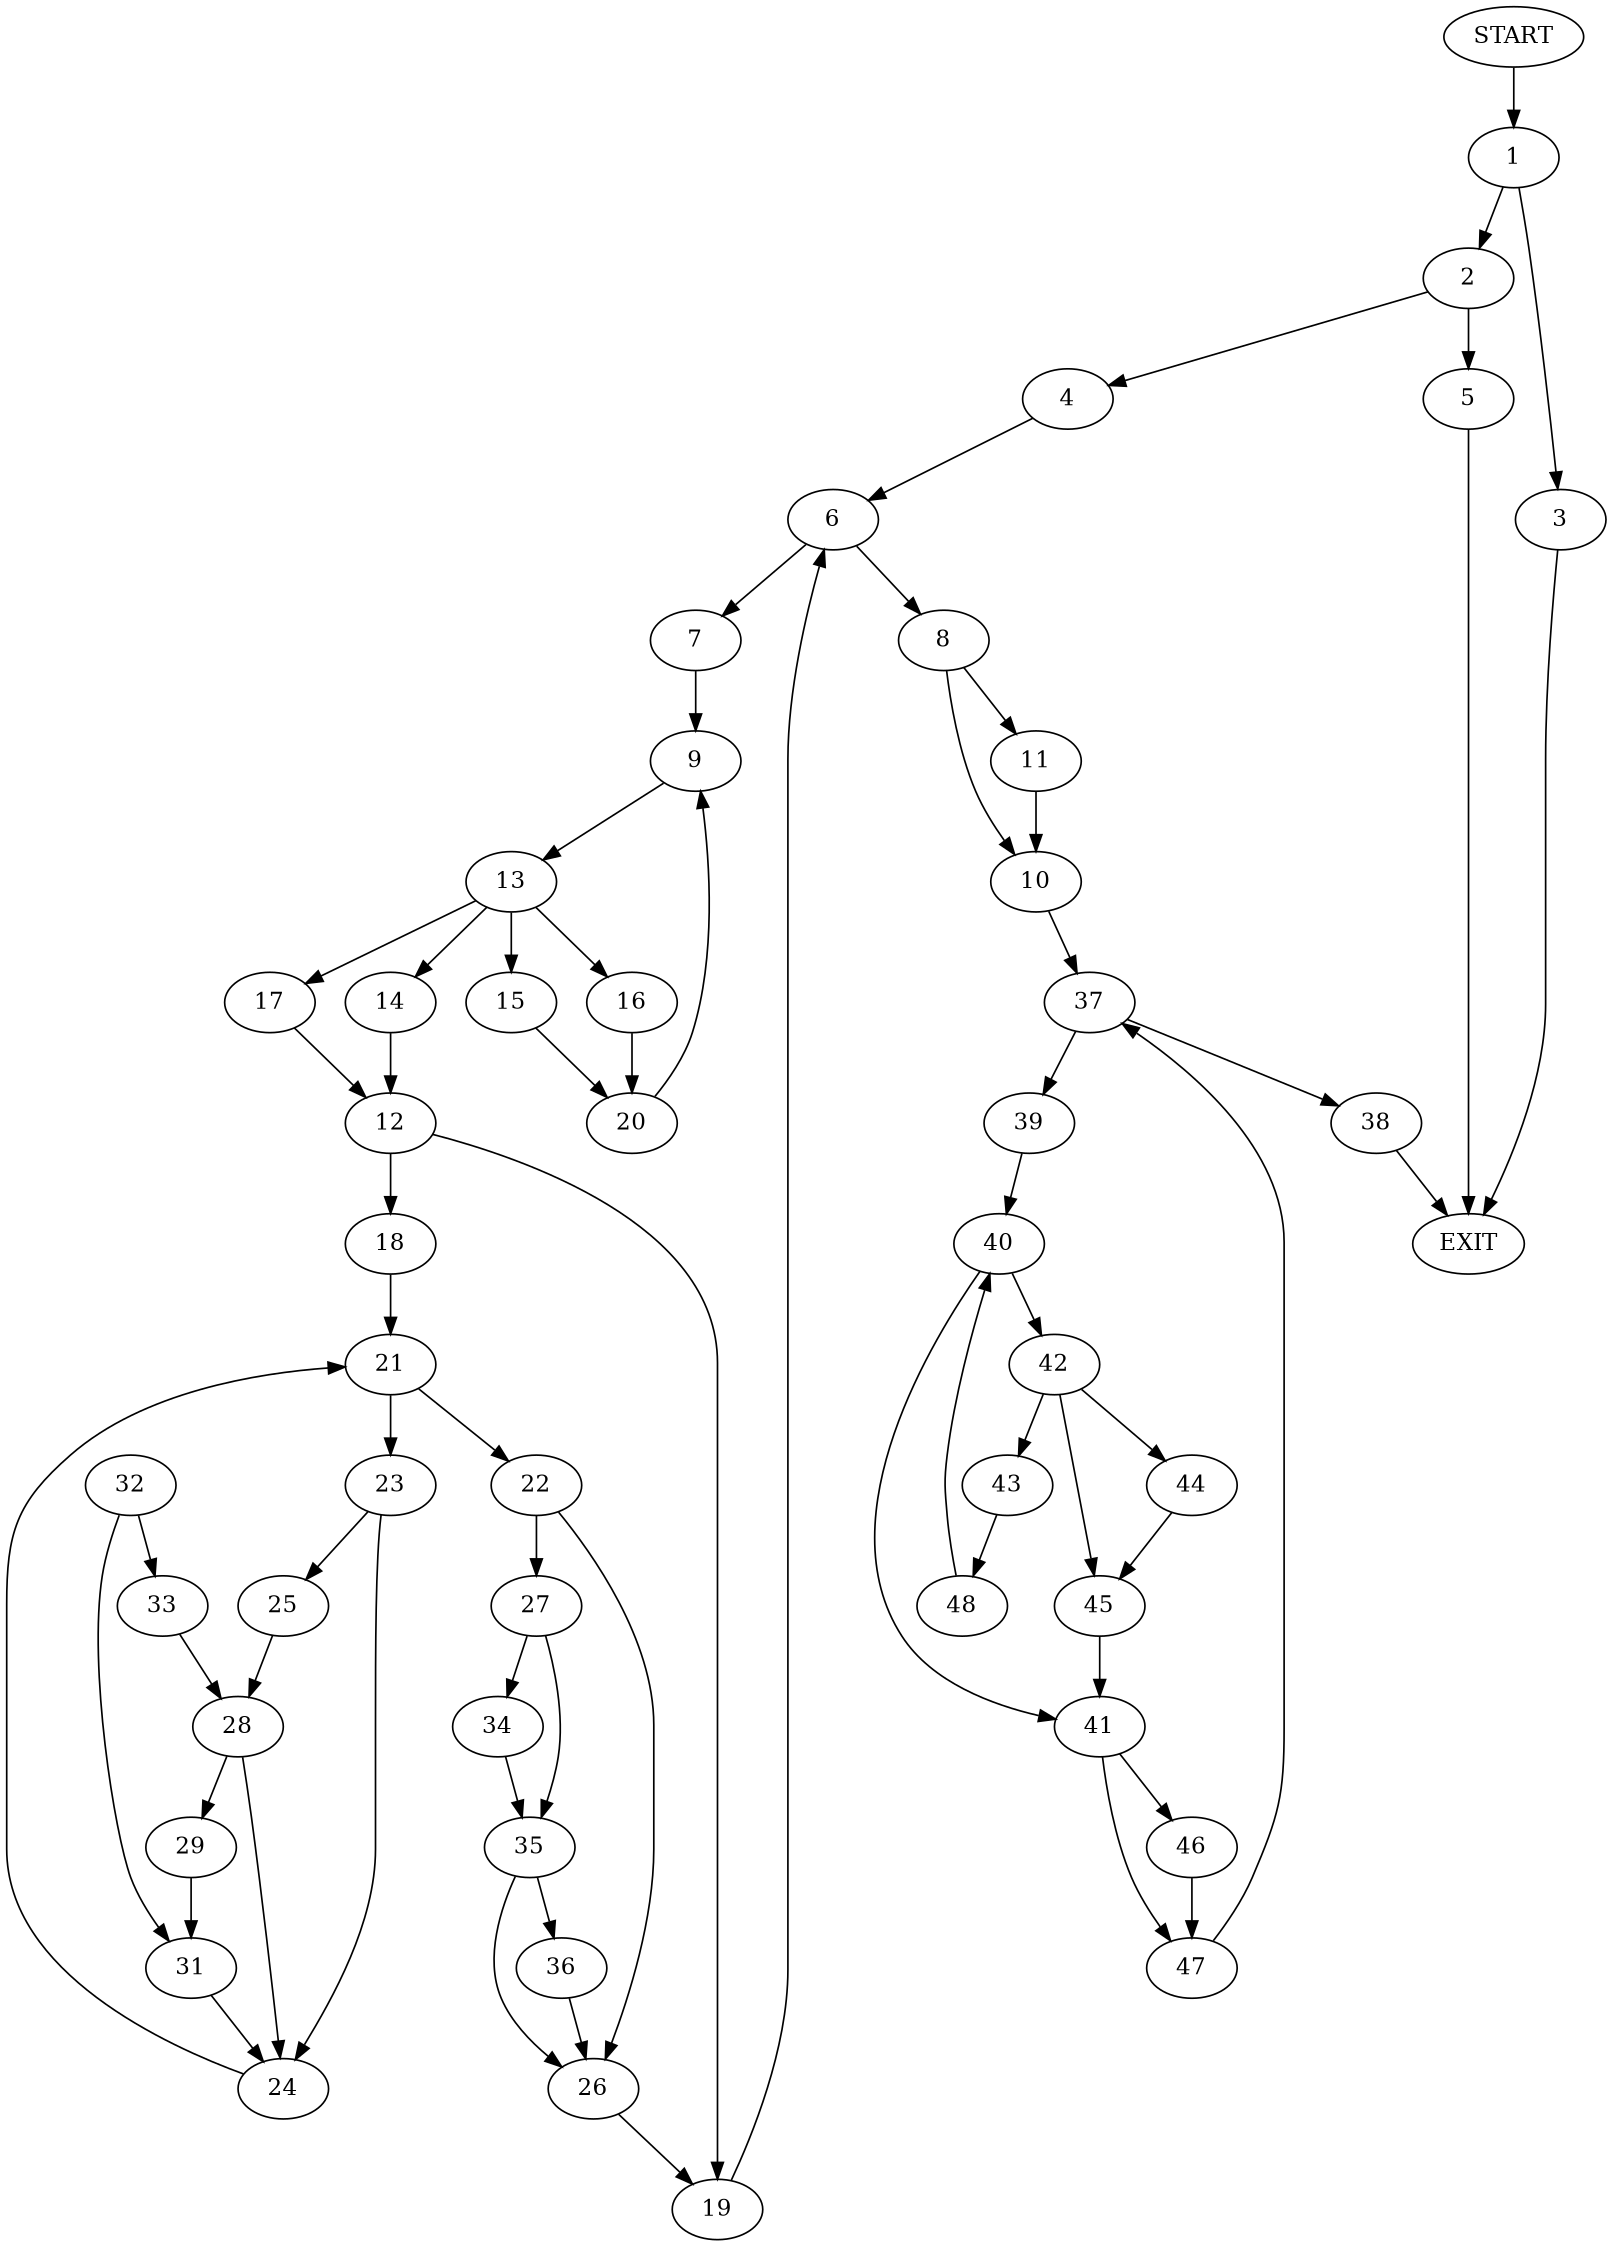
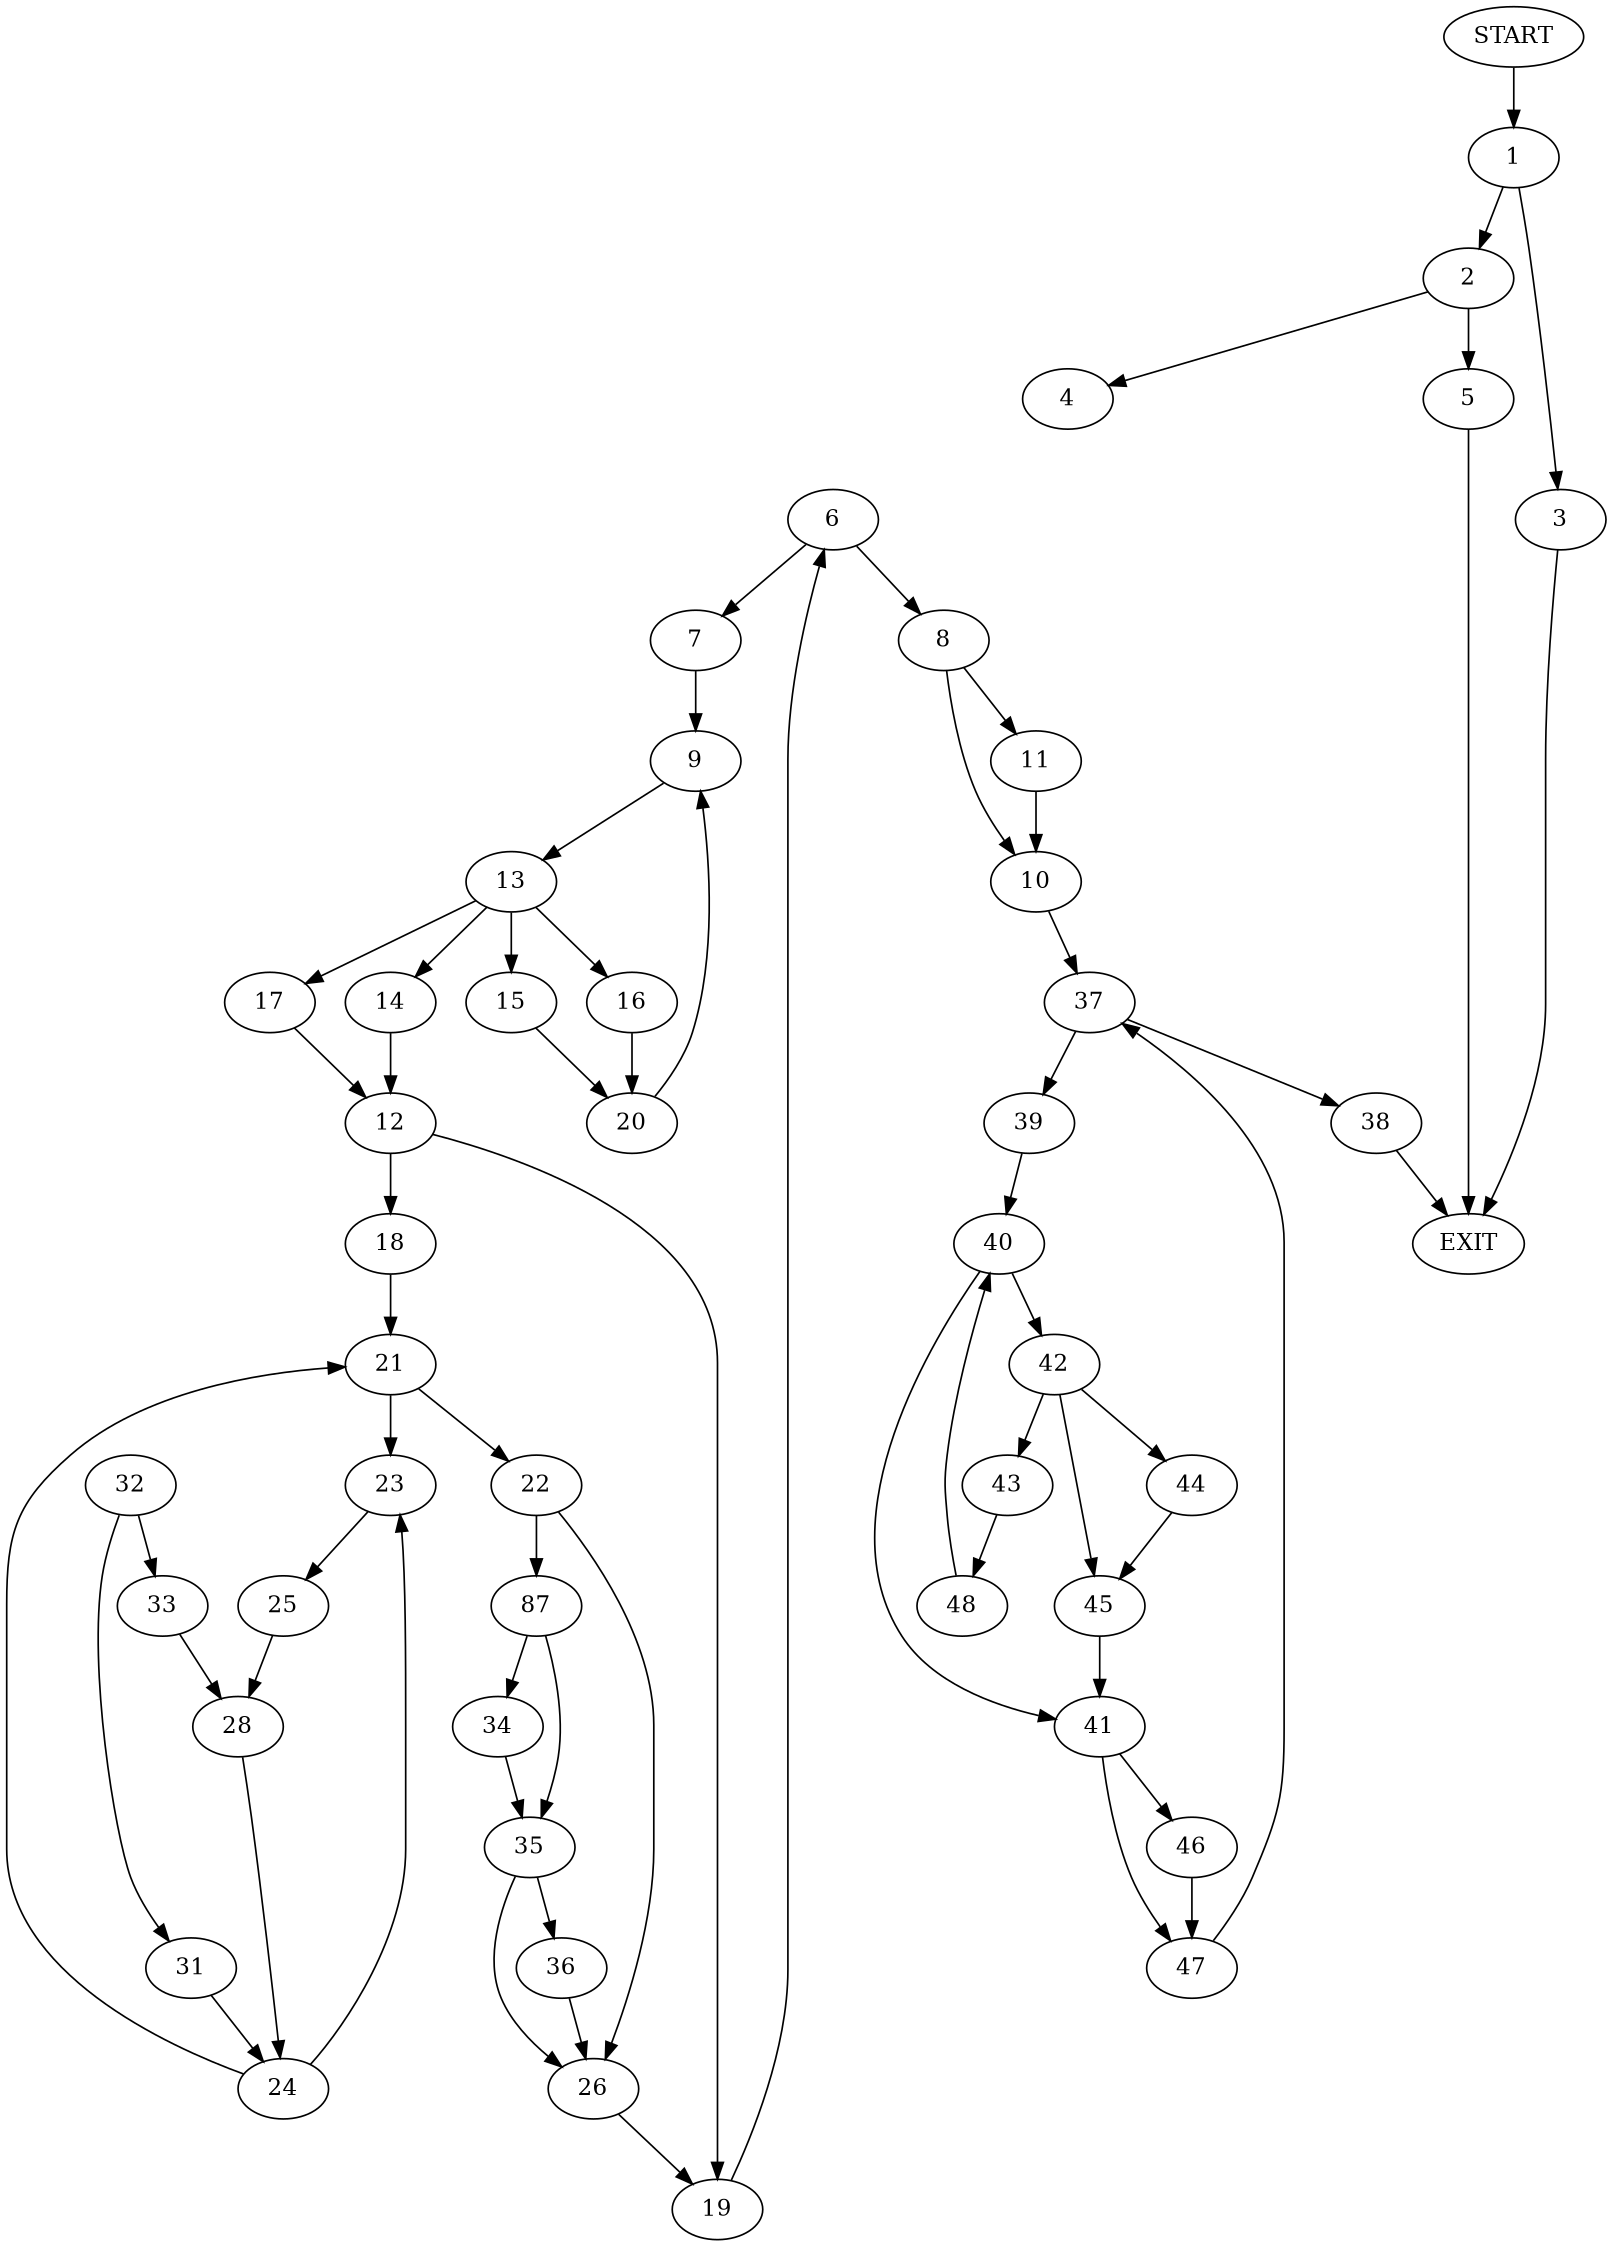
(958, 456) -> none
(536, 1606) -> (536, 1606)
(376, 1787) -> (406, 1810)
(191, 1847) -> none
